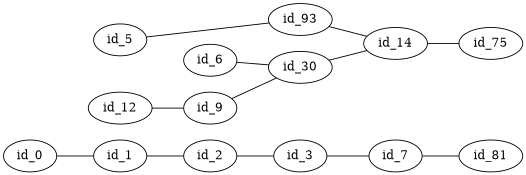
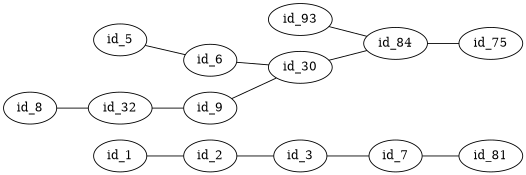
(208, 30) -> (165, 50)
(396, 43) -> (396, 43)
none -> (30, 108)
(120, 108) -> (120, 108)
(30, 156) -> none
